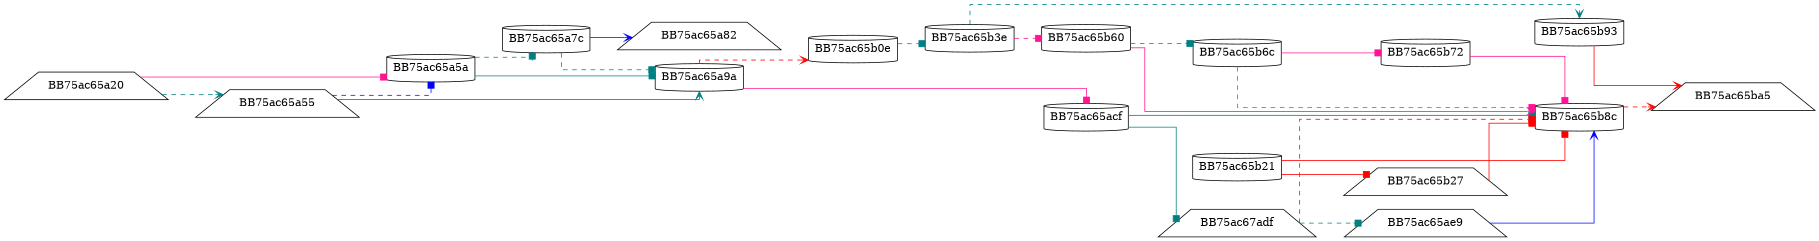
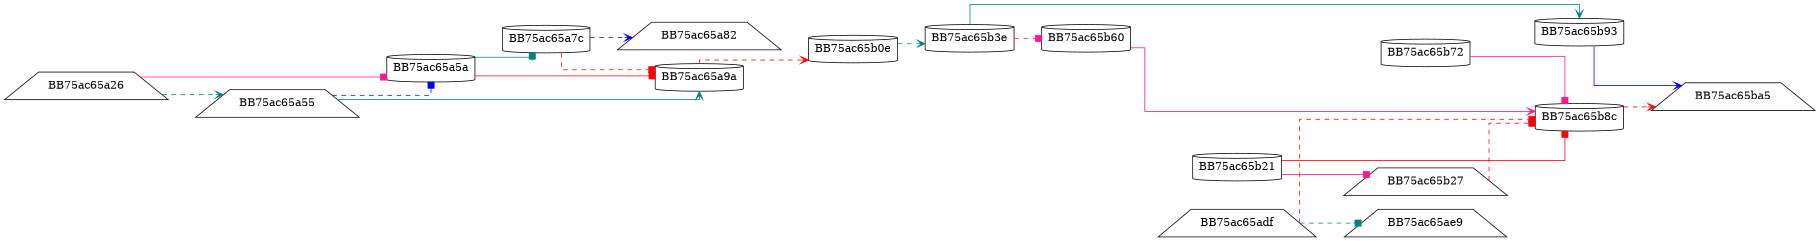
(1268, 5) -> (1268, 5)
(607, 38) -> (607, 38)
(908, 44) -> (908, 44)
(1237, 53) -> none
(504, 57) -> (504, 57)
(596, 70) -> (596, 70)
(561, 76) -> (561, 76)
(86, 86) -> (86, 86)
(1614, 86) -> (1614, 86)
(1086, 117) -> none
(1489, 133) -> (1489, 133)
(1322, 174) -> (1322, 174)
(1237, 223) -> (1237, 223)
(1584, 223) -> none
